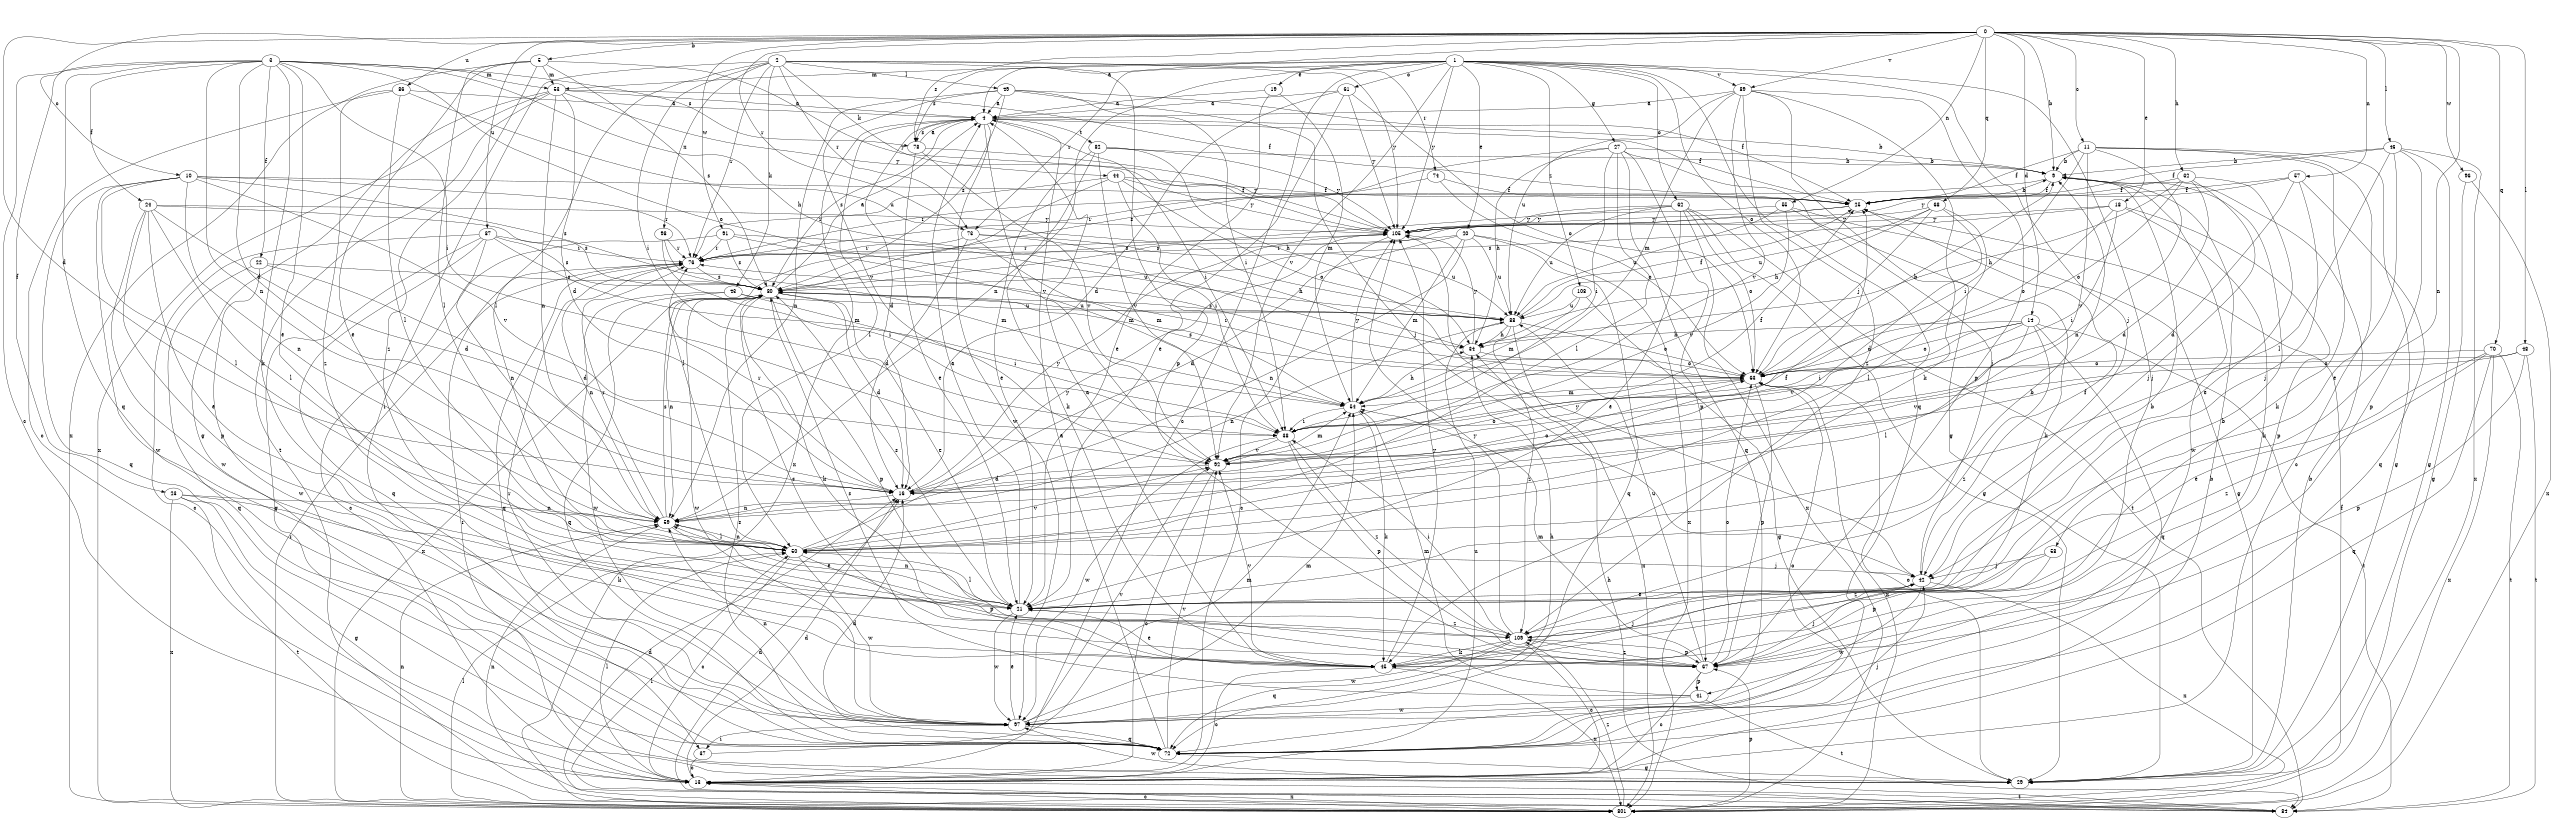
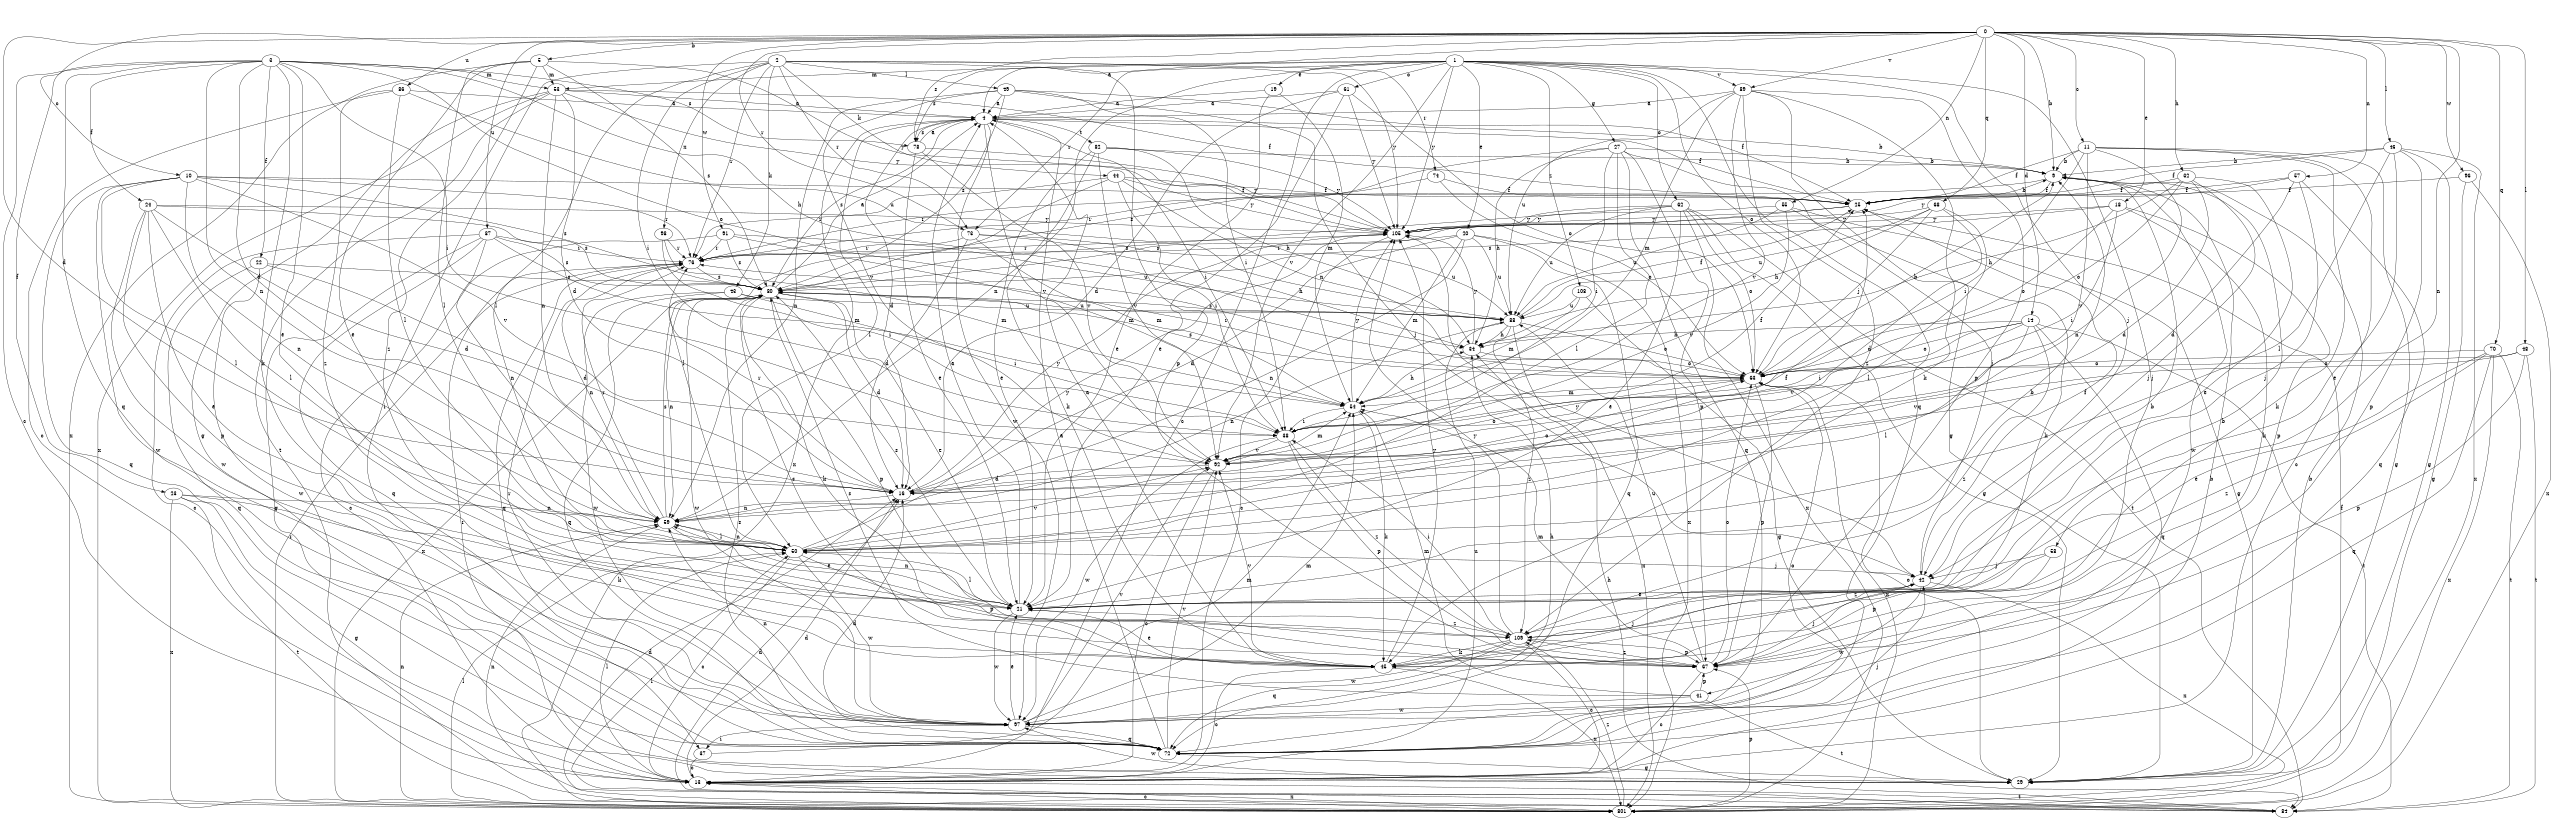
none -> (2223, 192)
(1322, 277) -> (1322, 277)
(1697, 681) -> (1702, 683)
